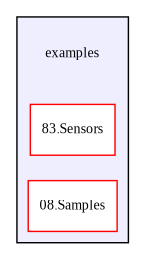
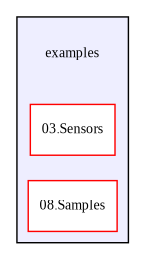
(73, 130) -> (73, 130)
